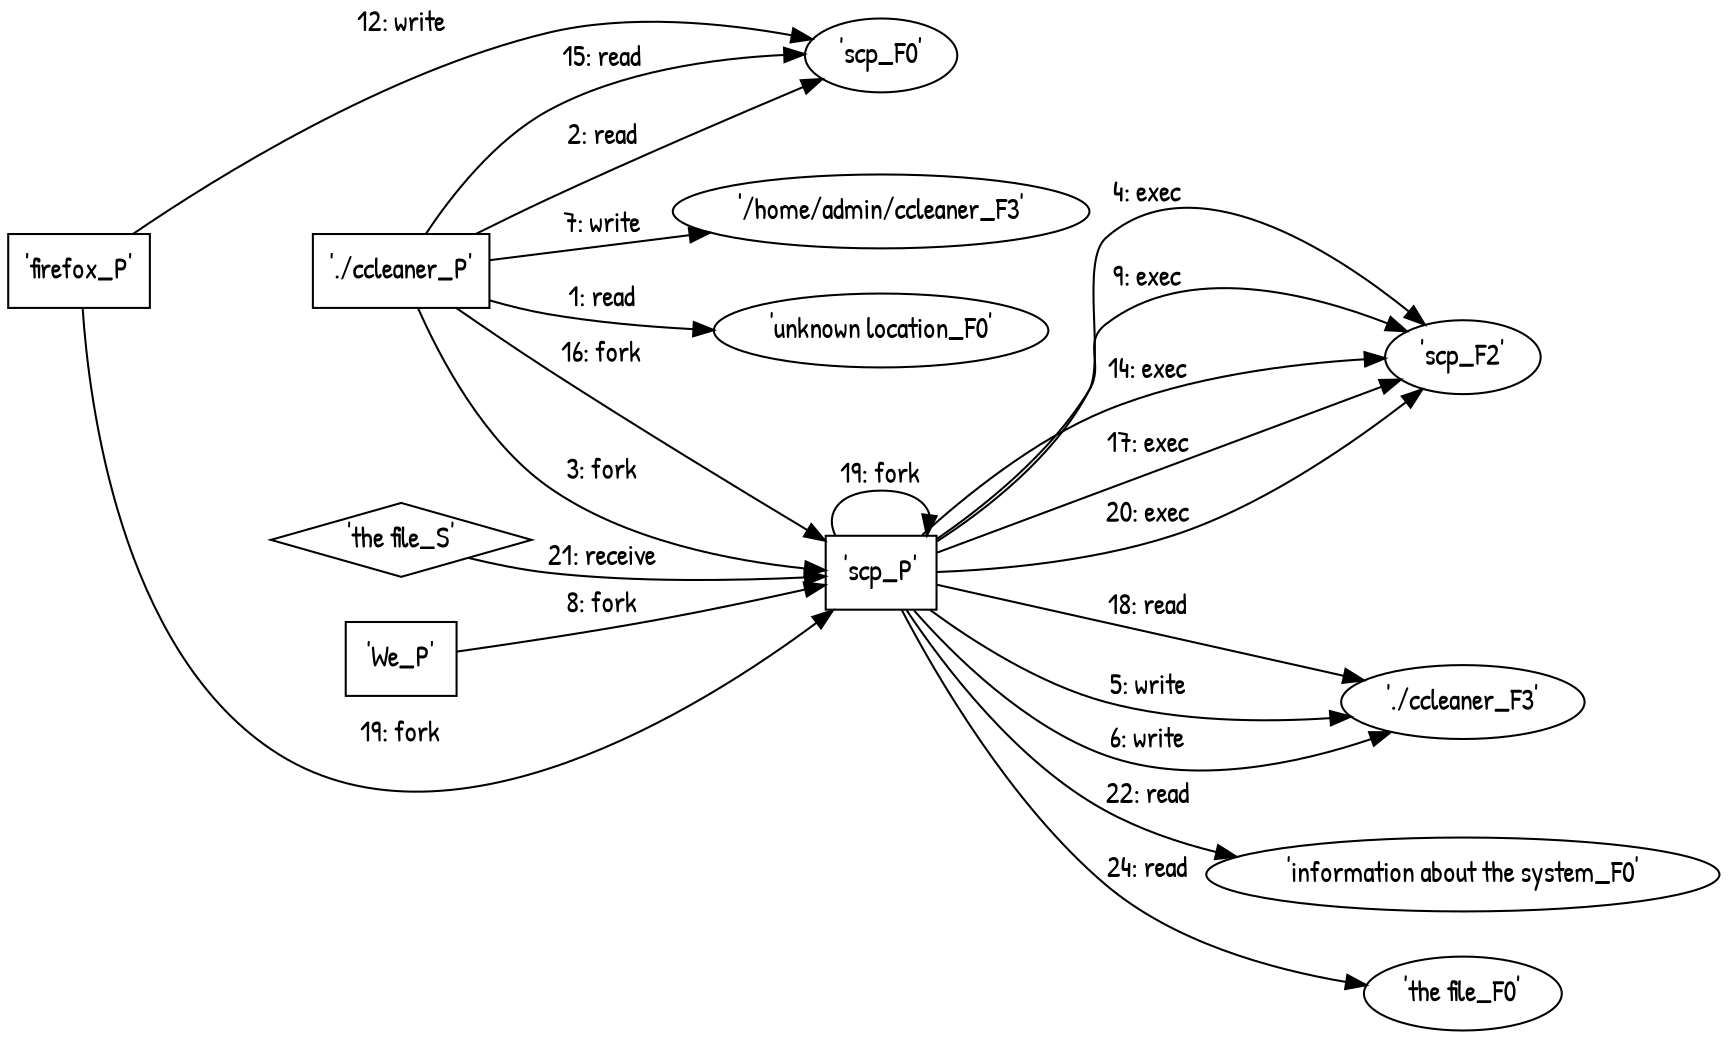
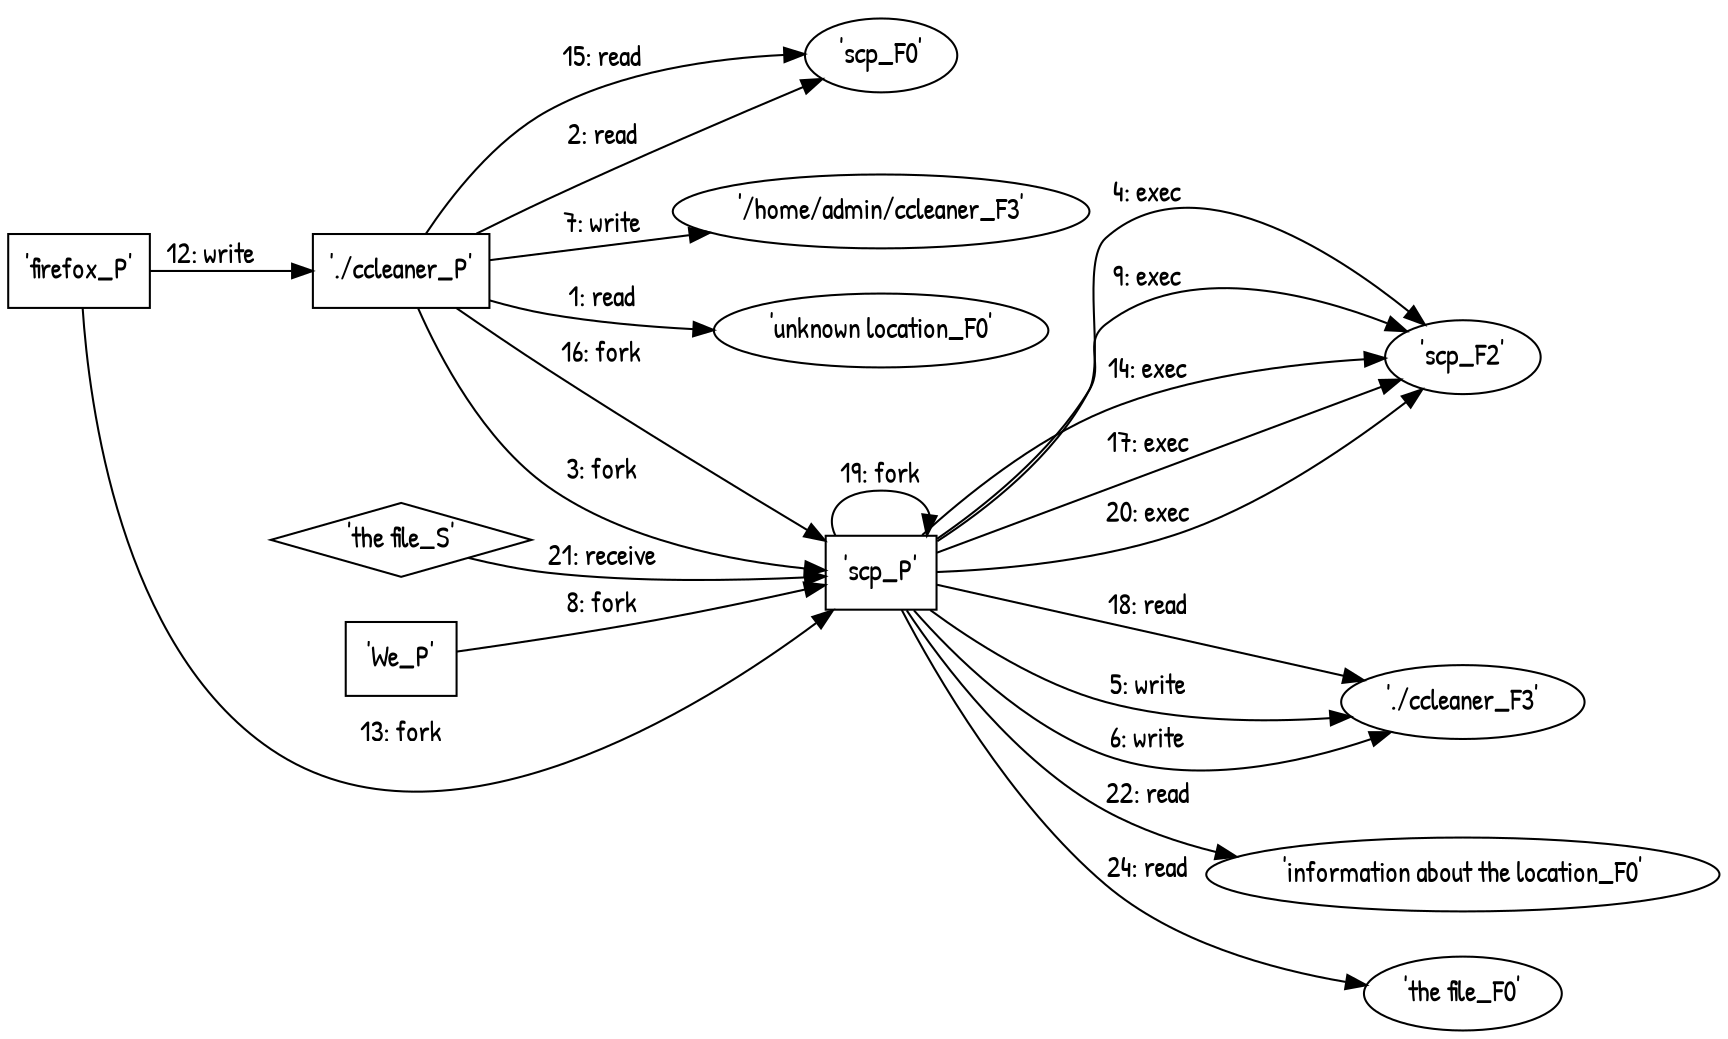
(444, 66) -> (221, 271)
(401, 734) -> (401, 734)
(1463, 874) -> (1463, 874)
